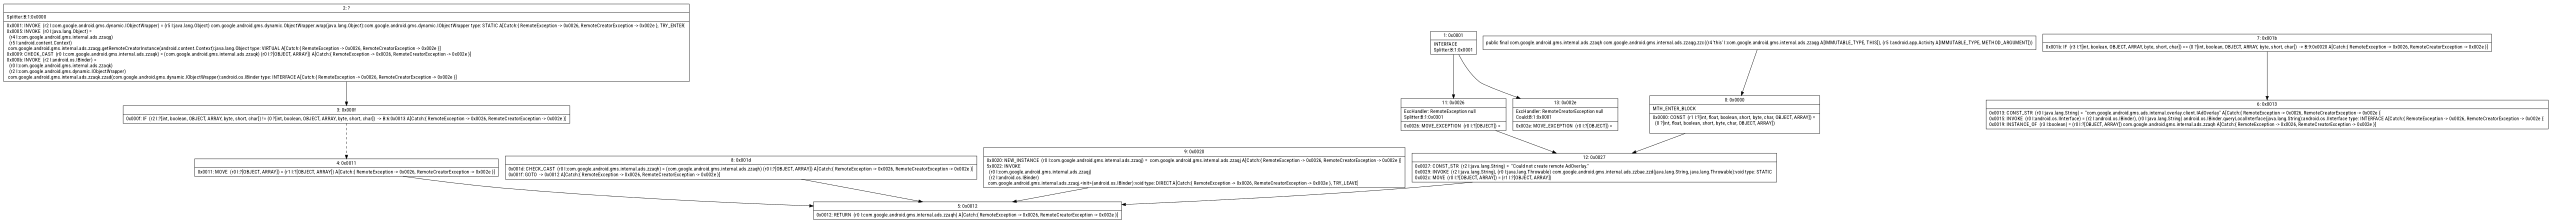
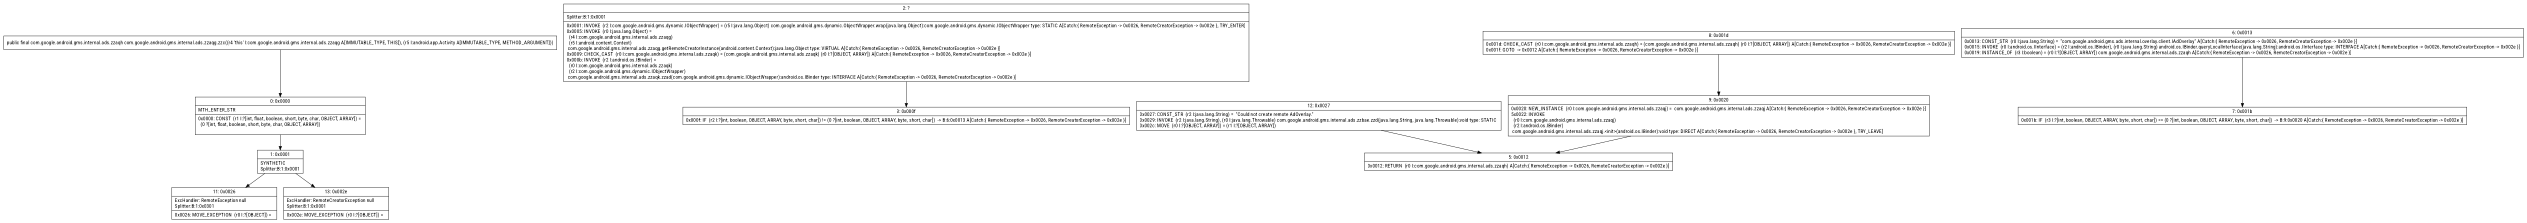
(27, 17) -> (586, 17)
(1446, 44) -> (273, 163)
(2267, 74) -> (2242, 80)
(1674, 109) -> (217, 110)
(1534, 117) -> (307, 206)
(1524, 141) -> none
(1660, 143) -> (280, 140)
(346, 168) -> none
(860, 190) -> (1719, 73)
